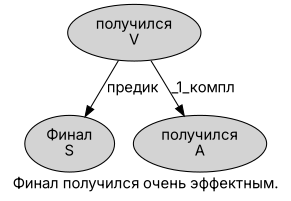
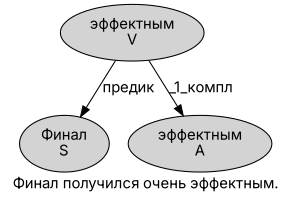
(134, 33) -> (132, 33)
(200, 144) -> (200, 144)
